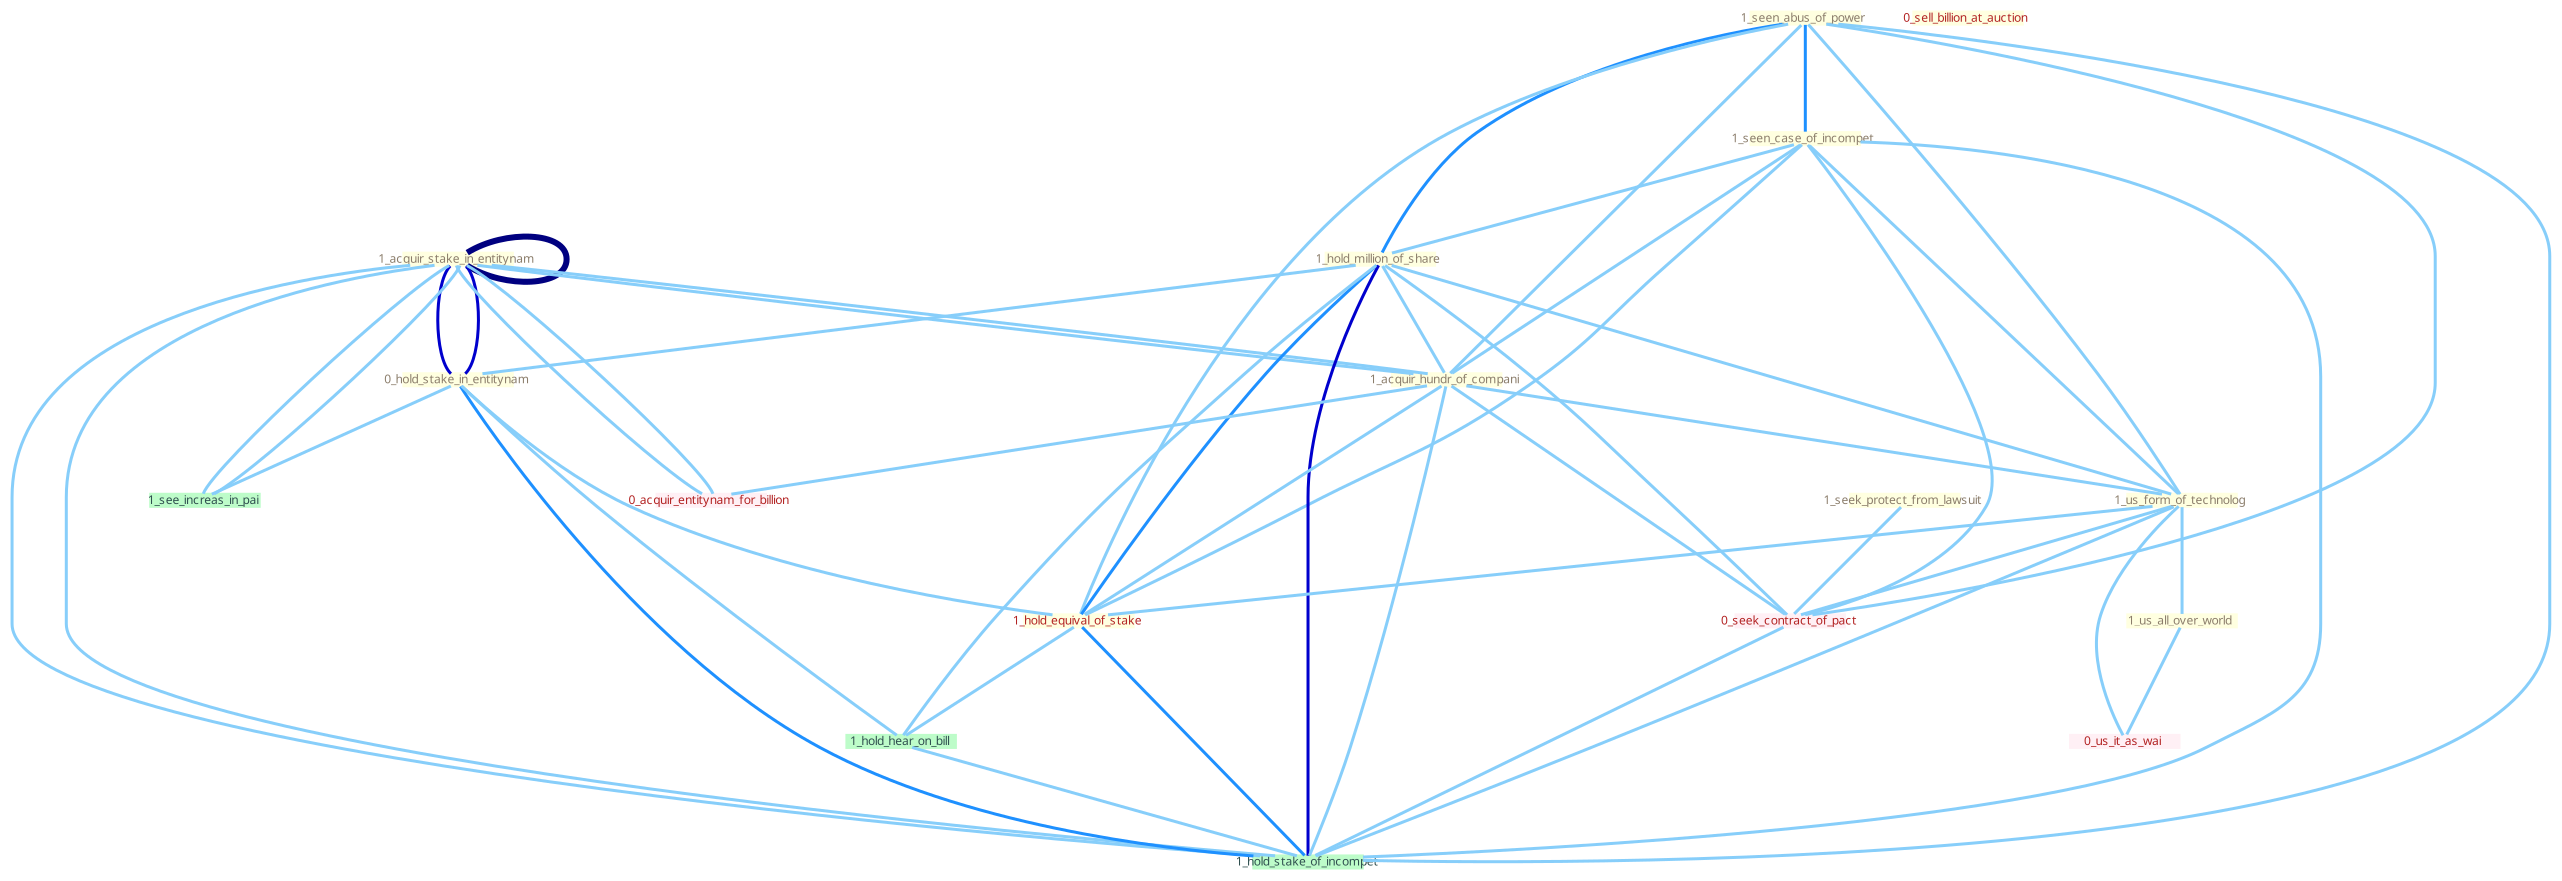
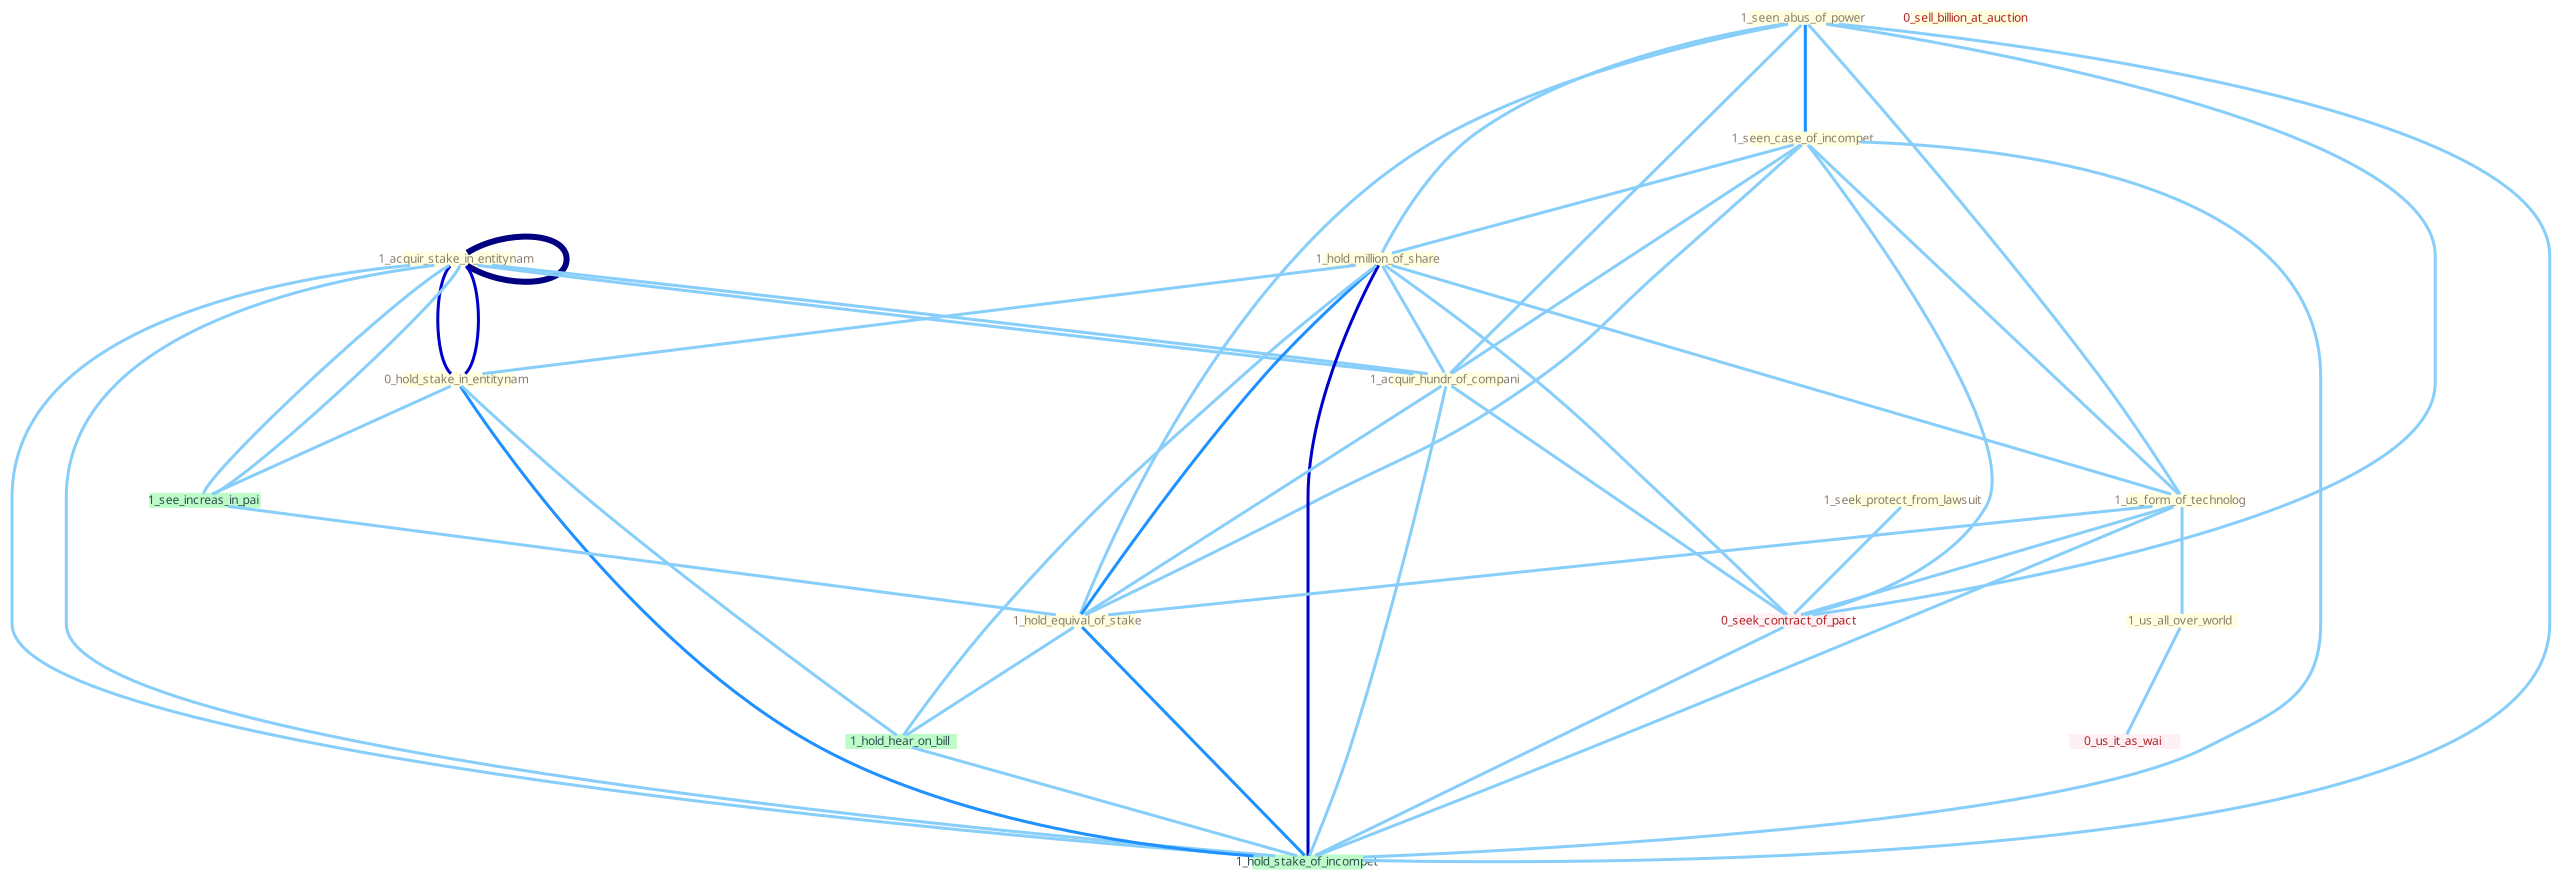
(1451, 155) -> (1451, 155)
(1814, 440) -> none
(711, 500) -> none
(738, 547) -> (621, 558)
(2102, 610) -> none
(1079, 621) -> (1079, 621)
